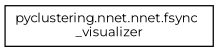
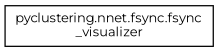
(109, 26) -> (109, 26)
